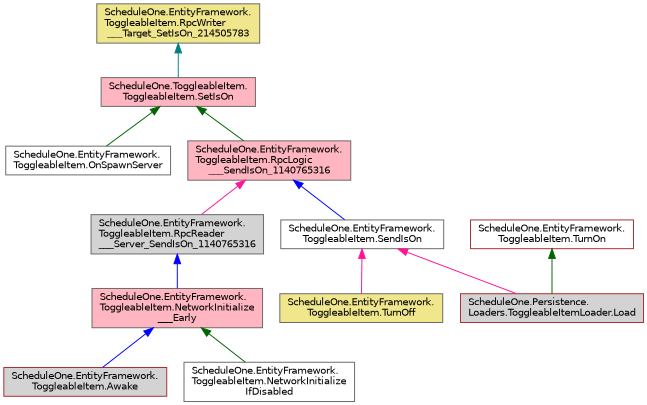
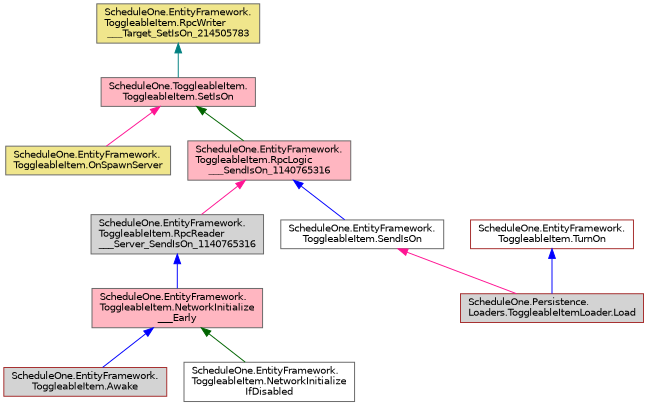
(129, 129) -> (129, 129)
(88, 161) -> (88, 161)
(552, 276) -> (552, 276)
(361, 308) -> none
